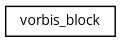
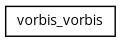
(60, 21) -> (60, 21)
